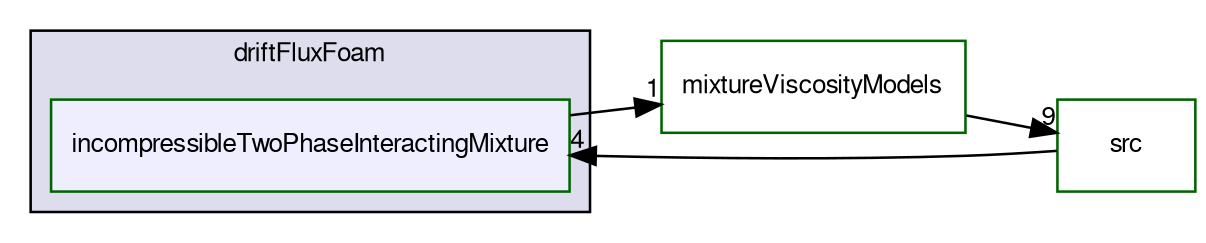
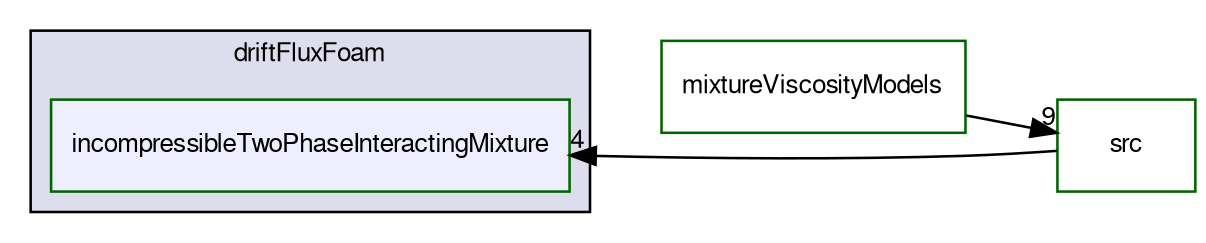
(606, 111) -> none
